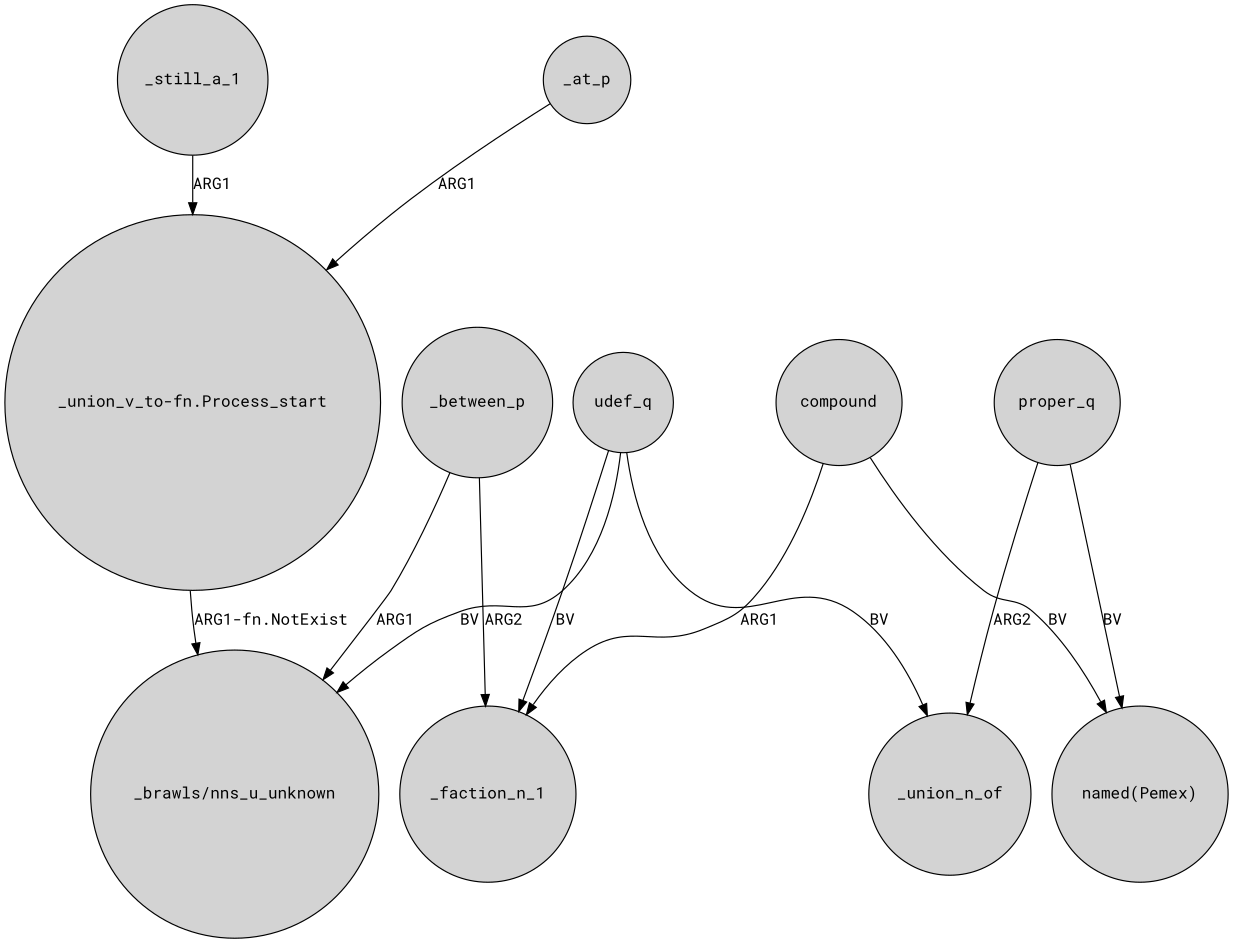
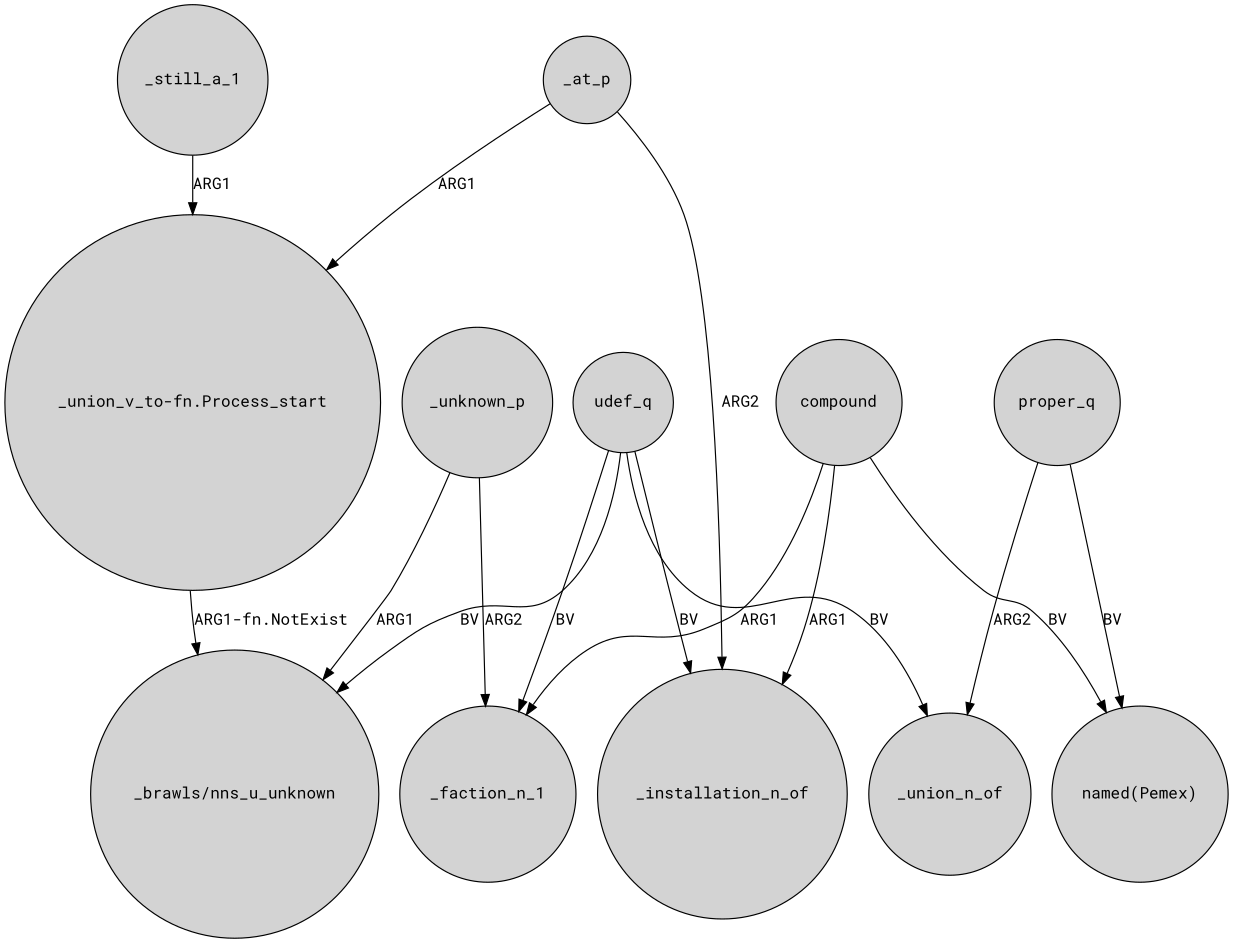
(477, 403) -> (477, 403)
none -> (722, 794)
